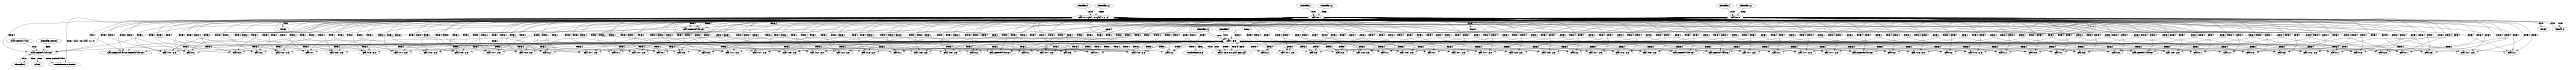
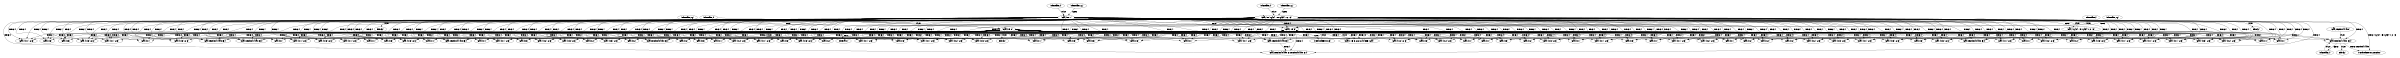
(2561, 23) -> (846, 35)
(1247, 29) -> (1214, 23)
none -> (2081, 29)
(940, 31) -> (1288, 35)
(93, 35) -> (2316, 35)
(49, 41) -> none
(1242, 47) -> (1381, 35)
